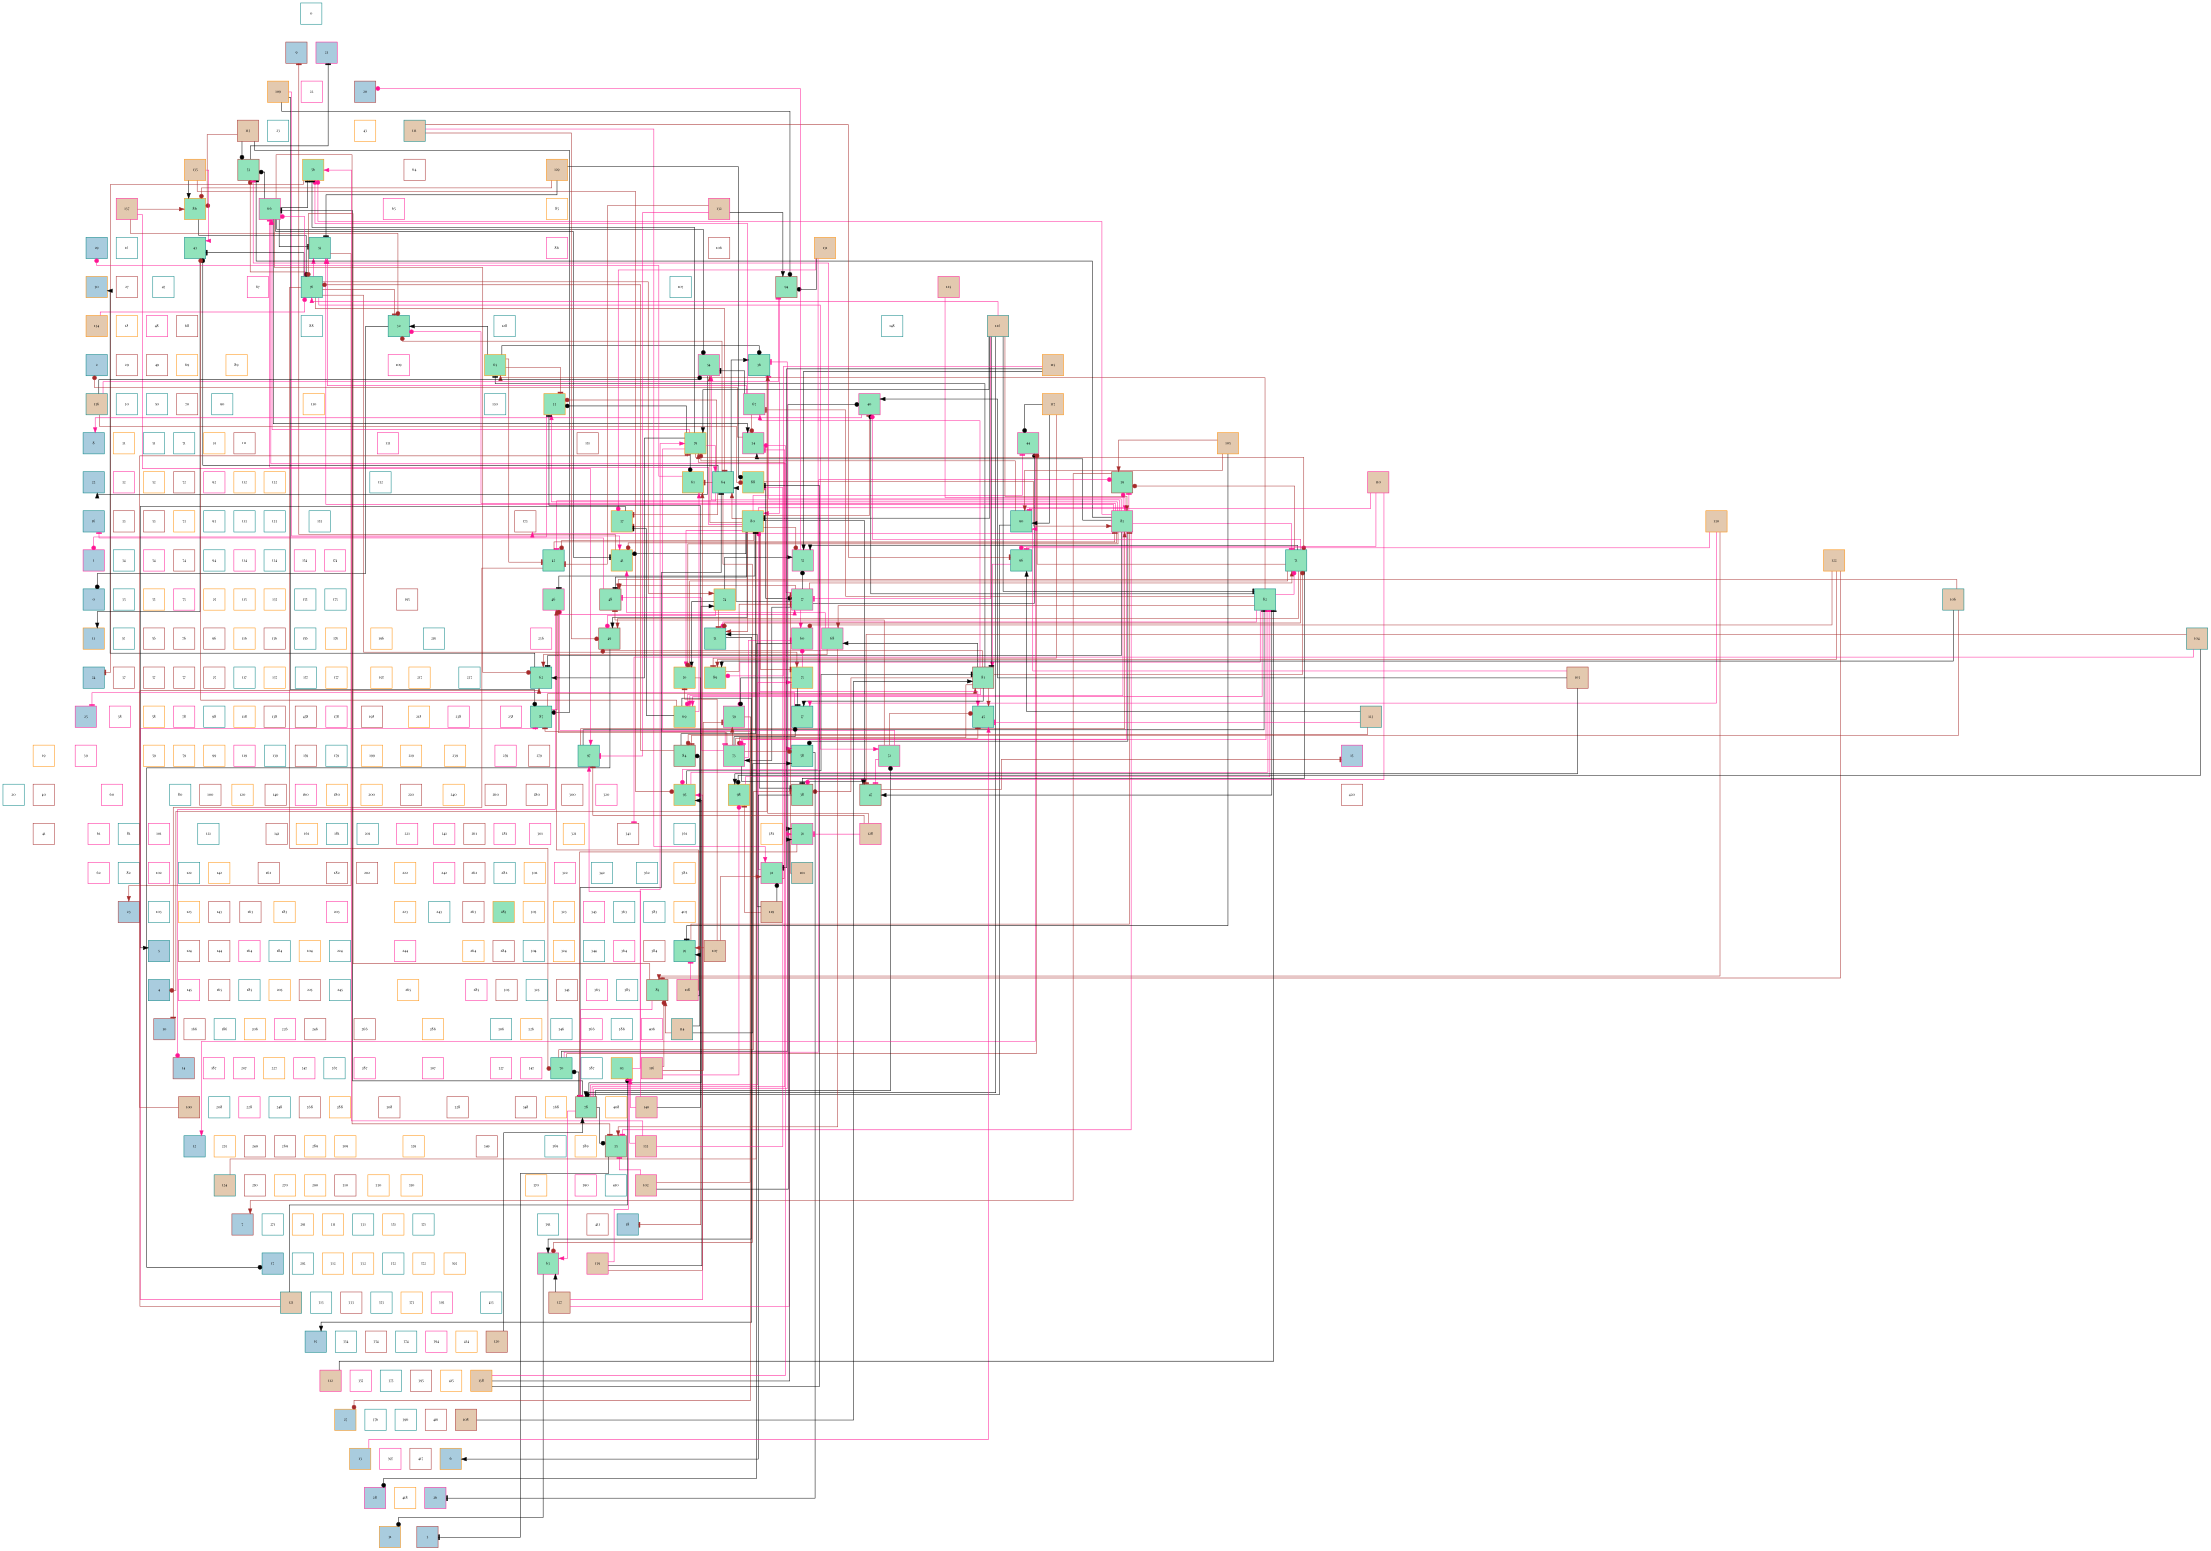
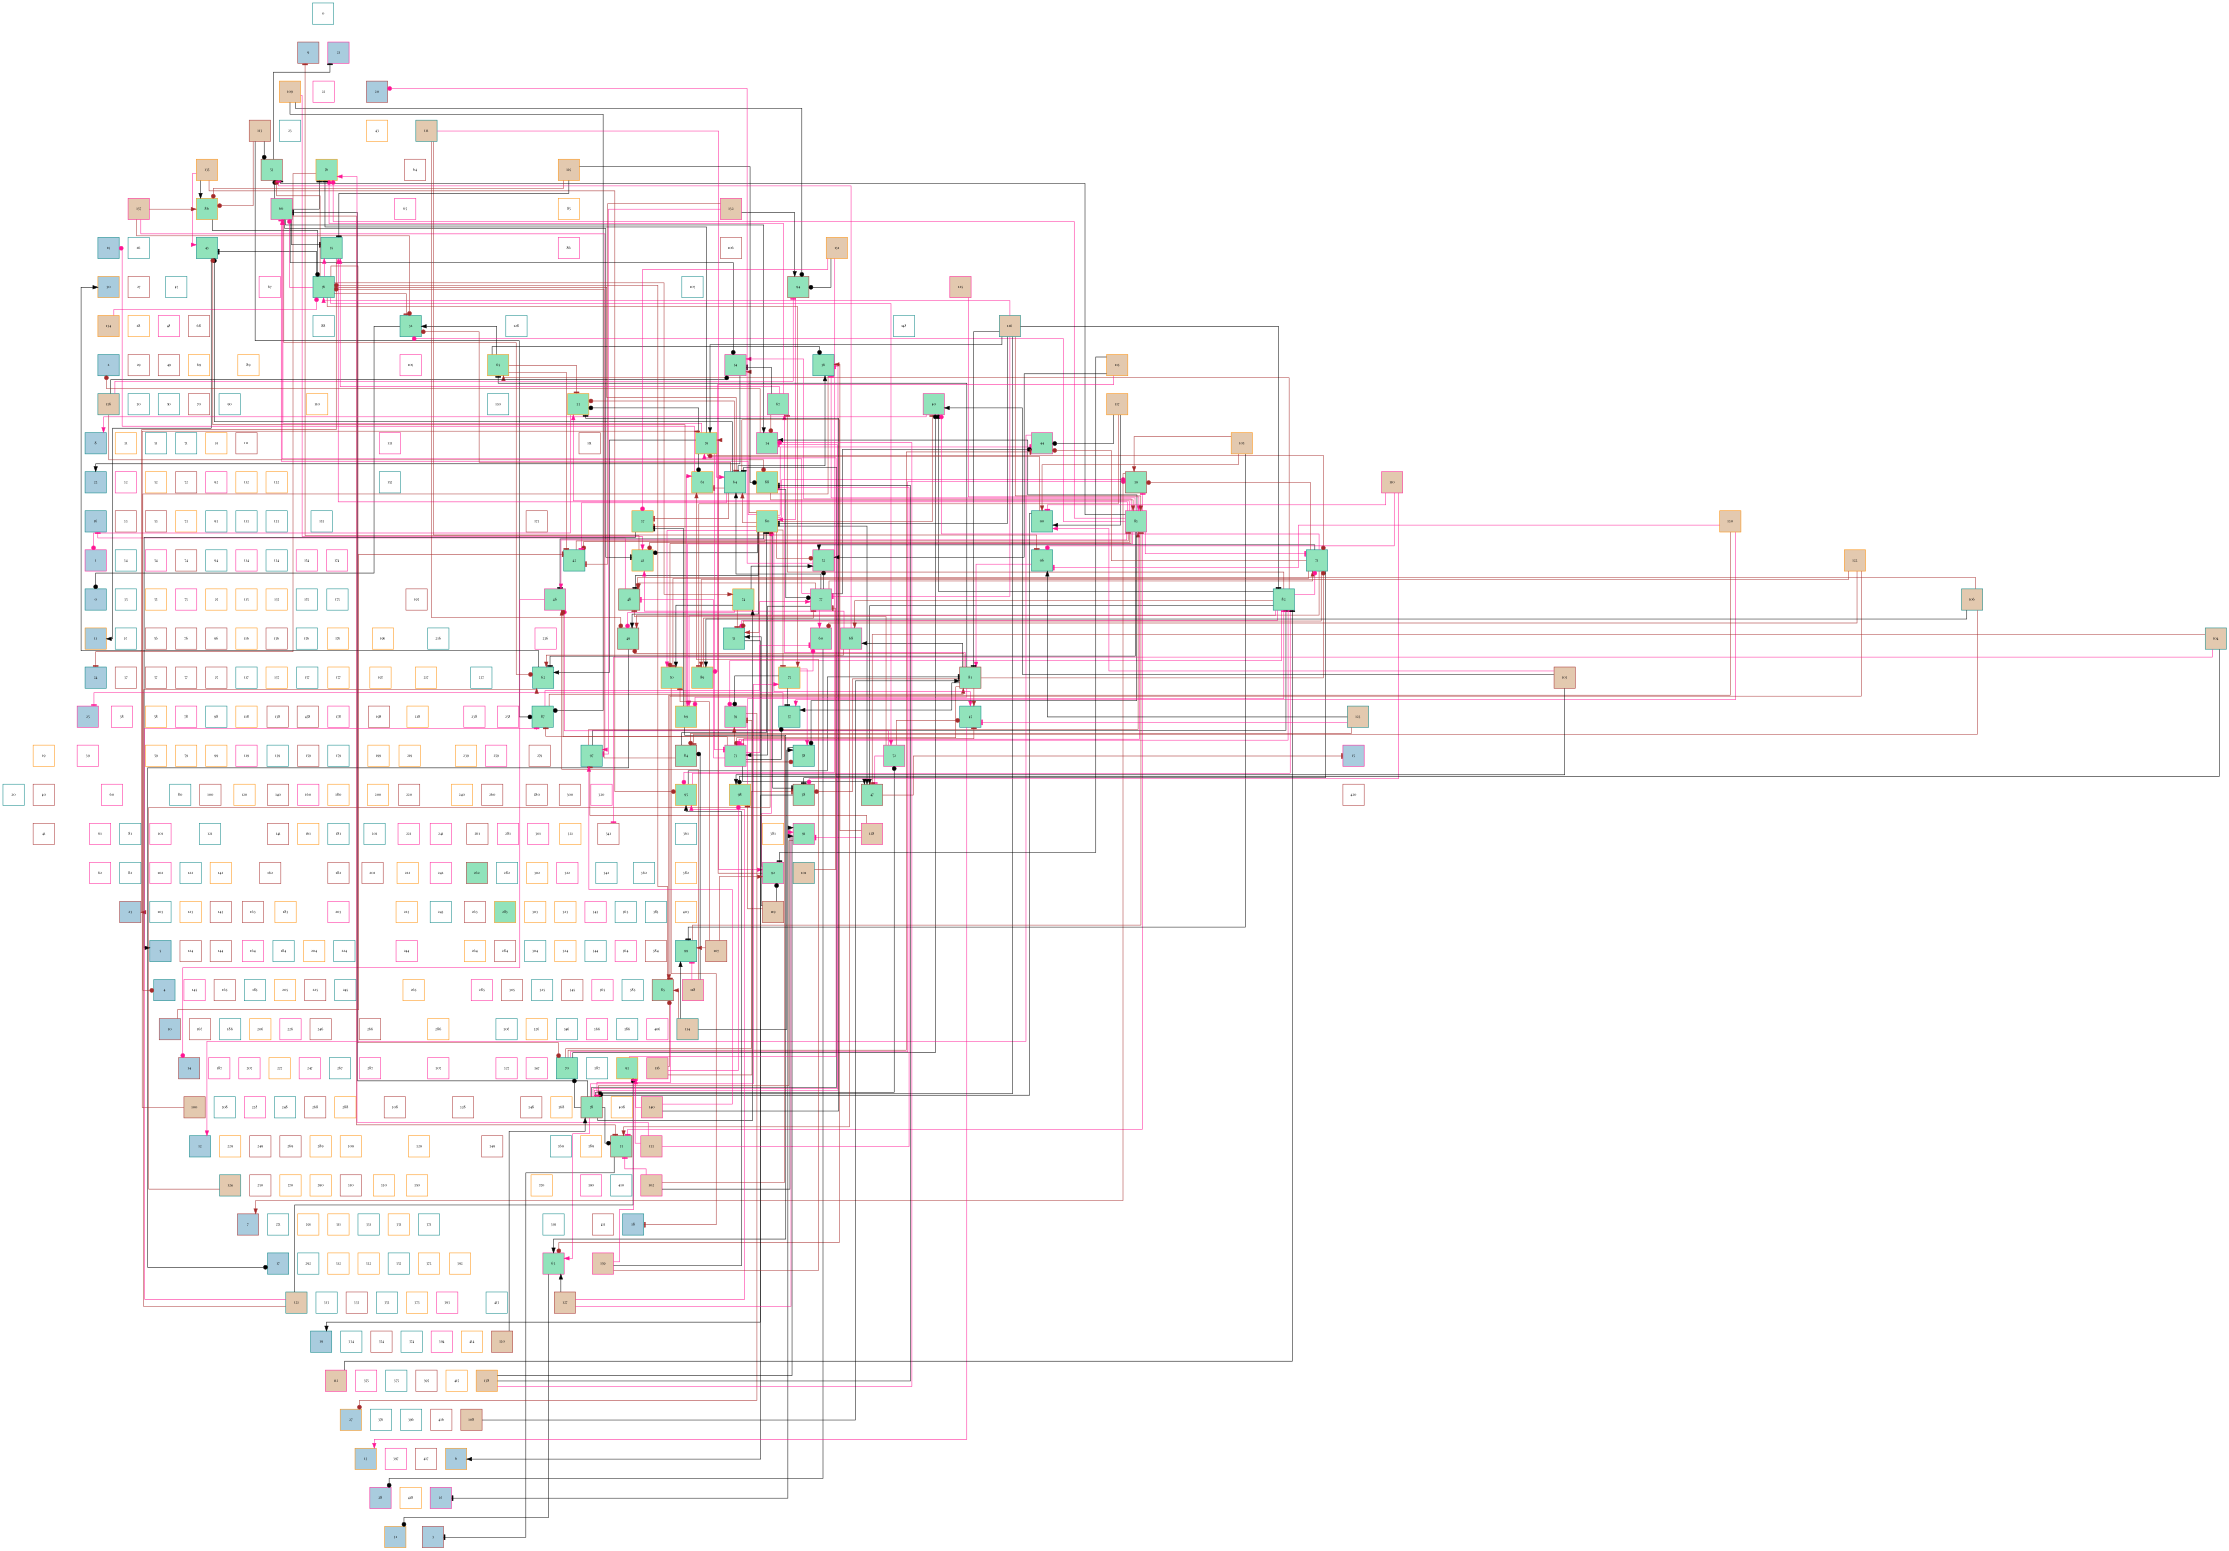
(823, 534) -> (826, 540)
(482, 773) -> (358, 776)
(474, 873) -> (477, 873)
(988, 1400) -> (967, 1382)
